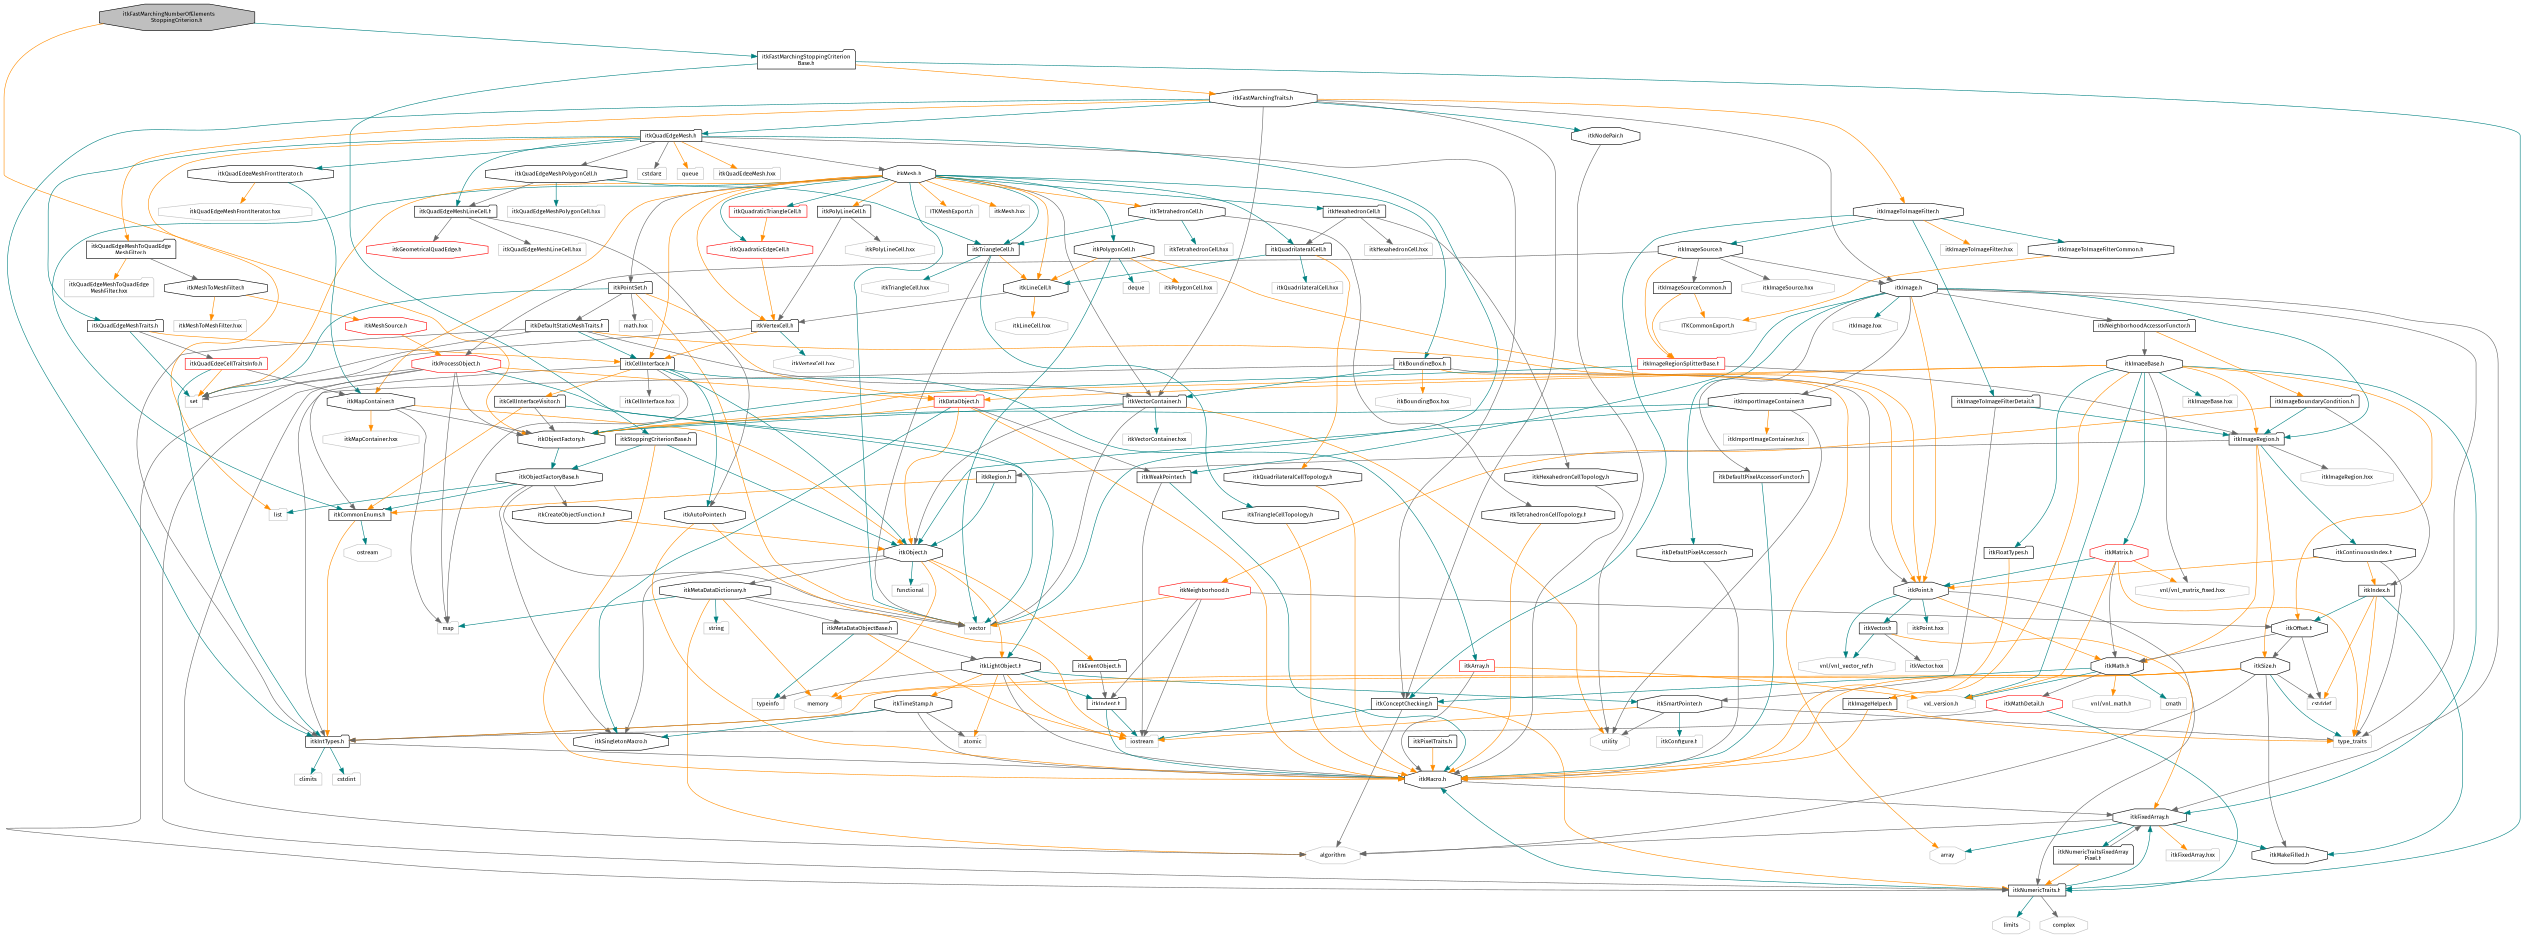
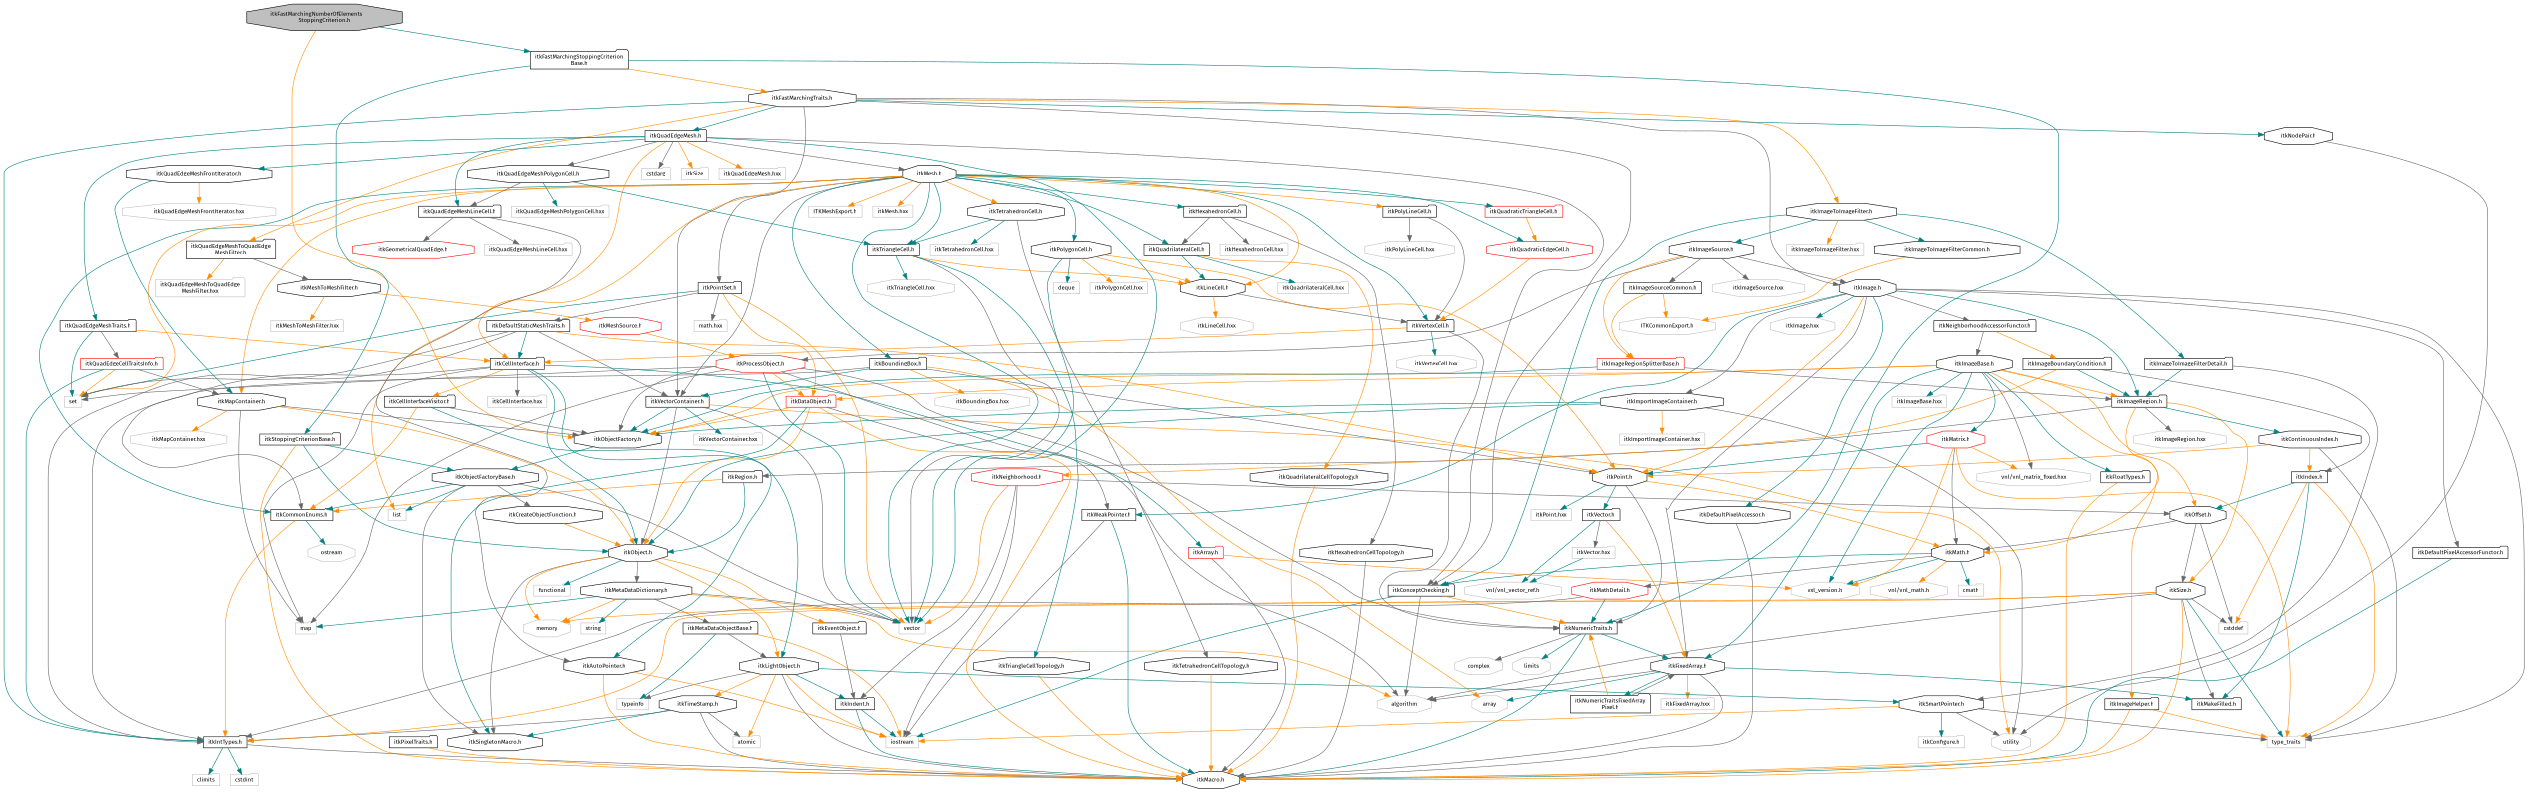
(690, 174) -> (695, 174)
(720, 202) -> (1248, 197)
(1857, 617) -> (1563, 567)
(1784, 798) -> (1509, 757)
(2290, 855) -> (2217, 704)
